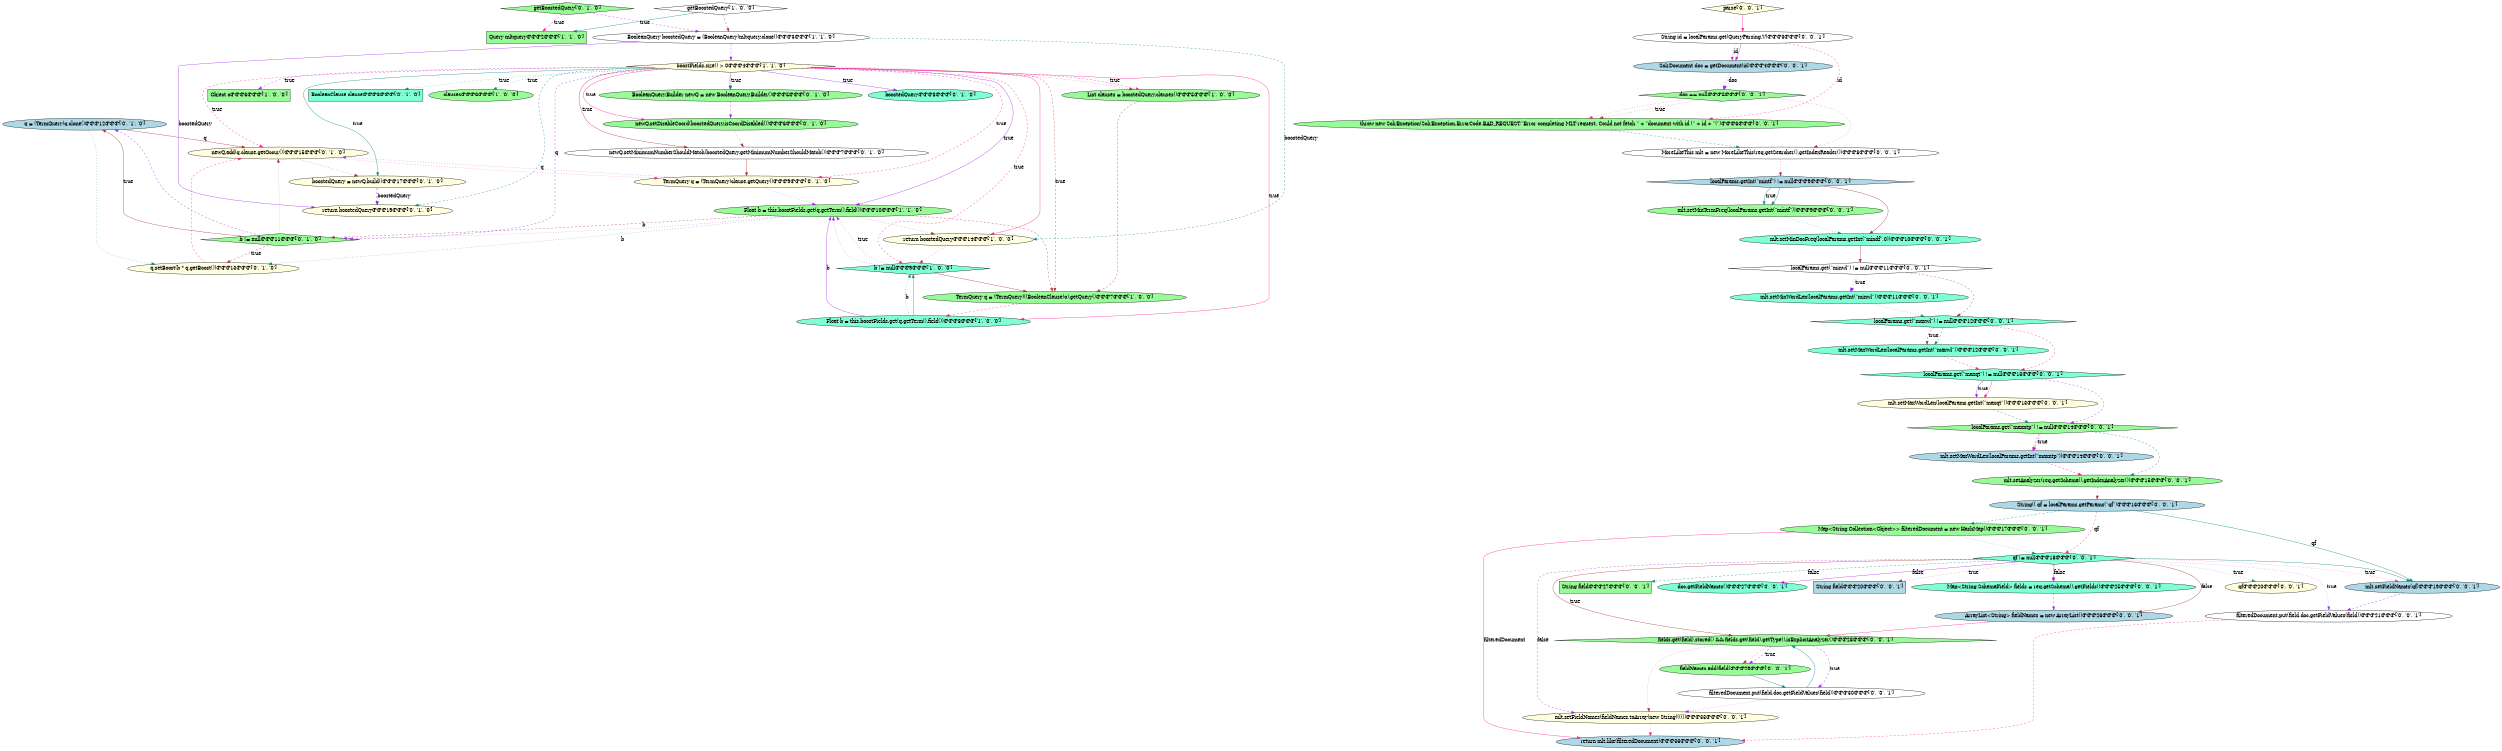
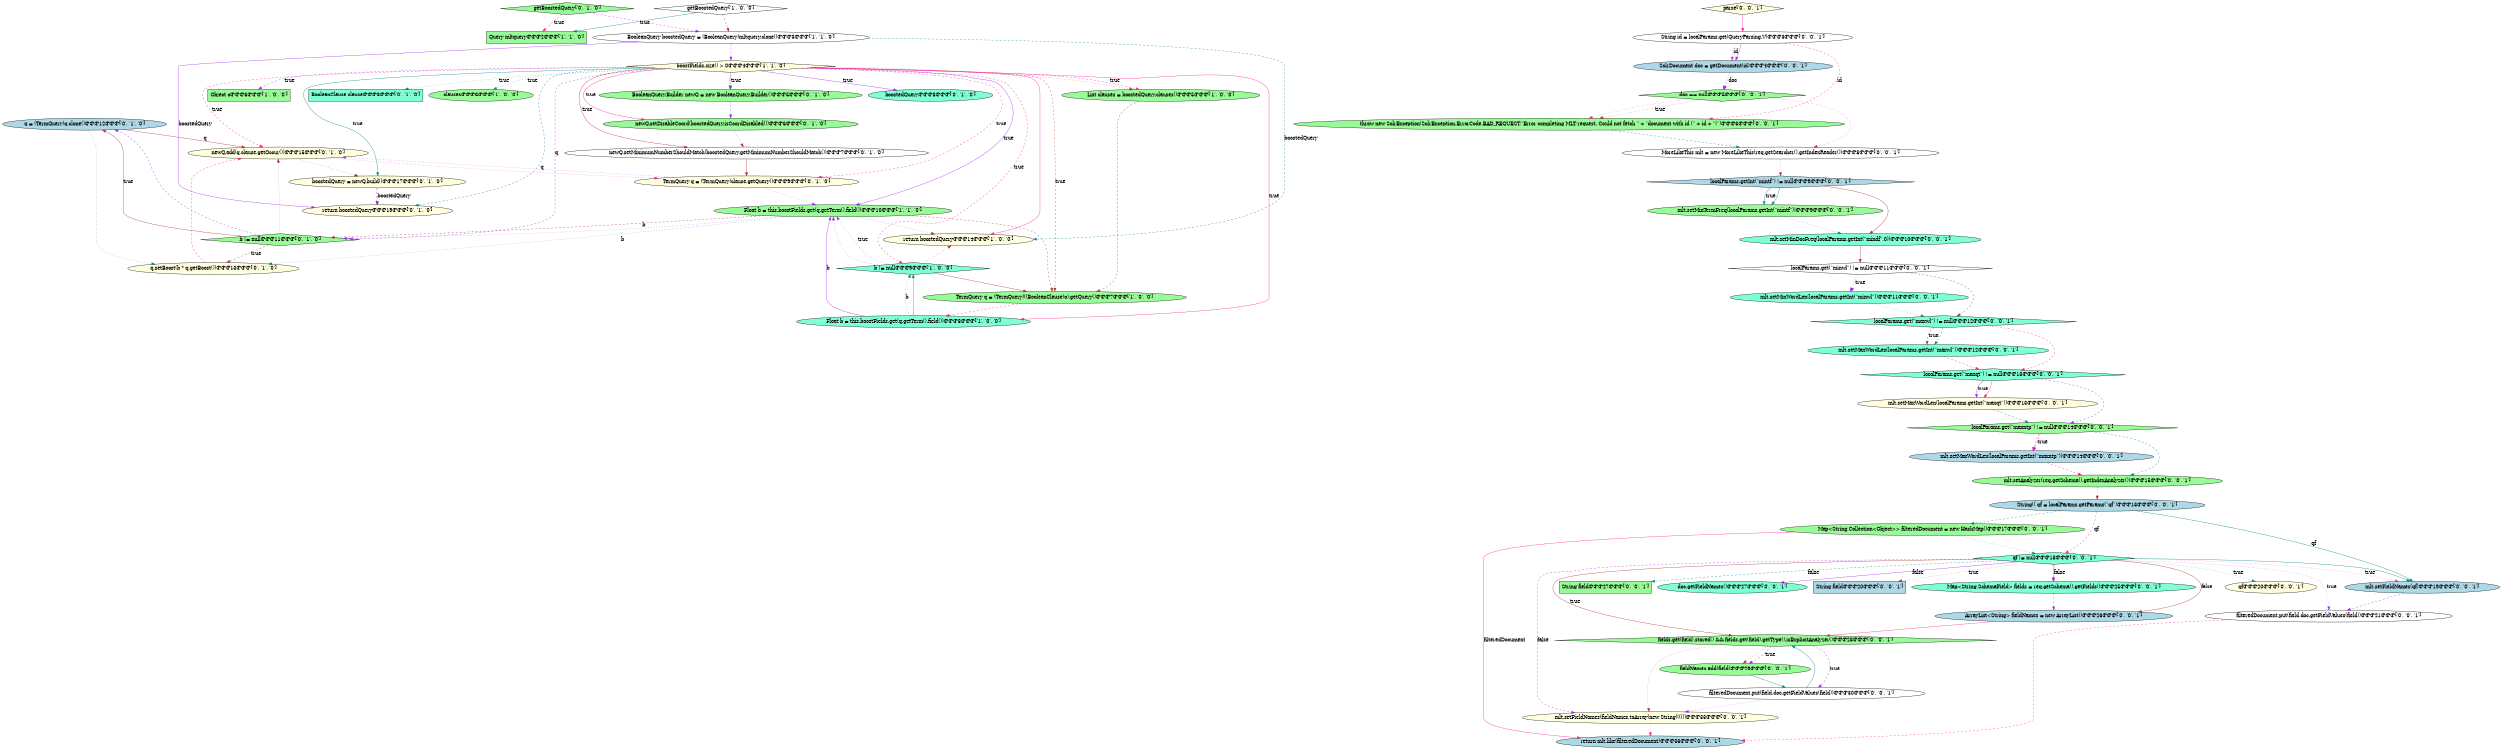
(935, 253) -> (936, 256)
